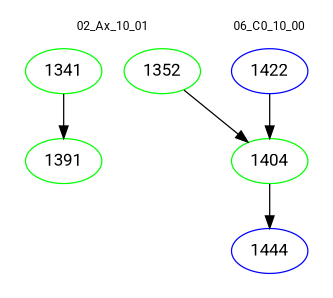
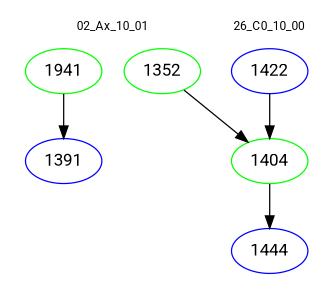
(270, 27) -> (270, 27)
(64, 71) -> (64, 71)
(64, 161) -> (64, 161)
